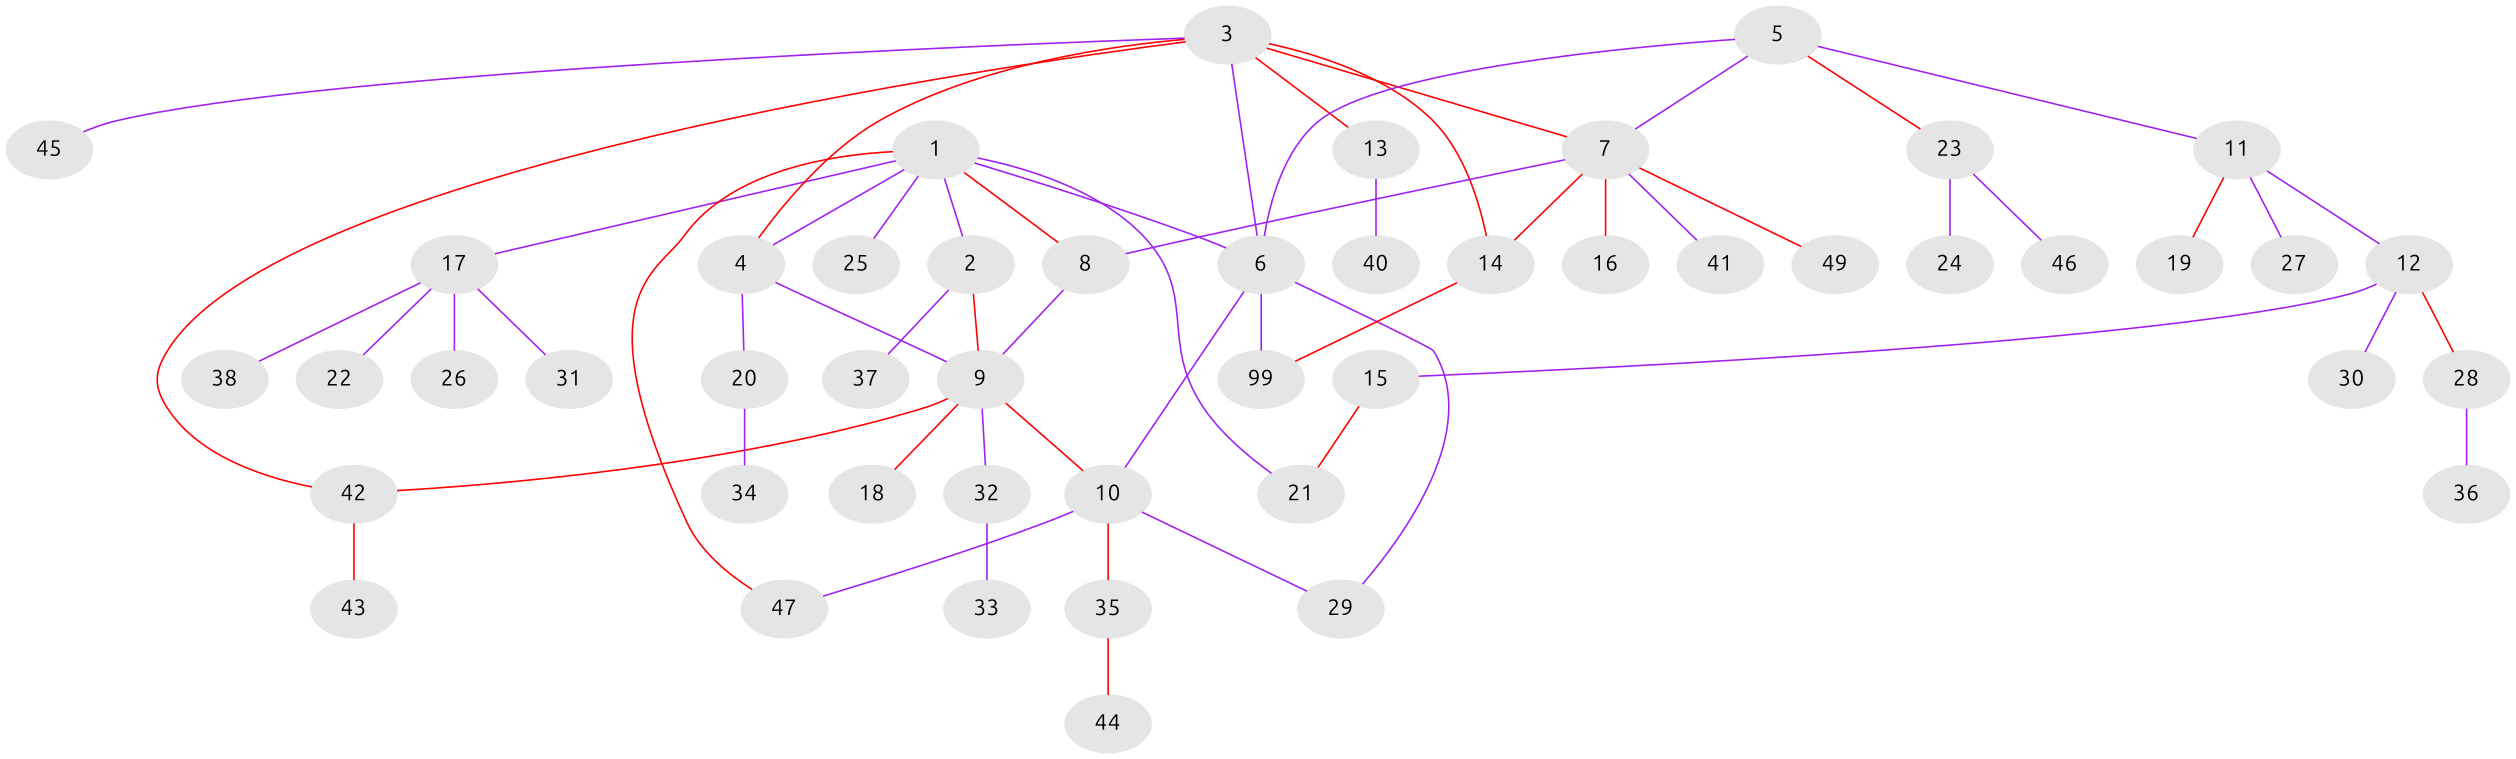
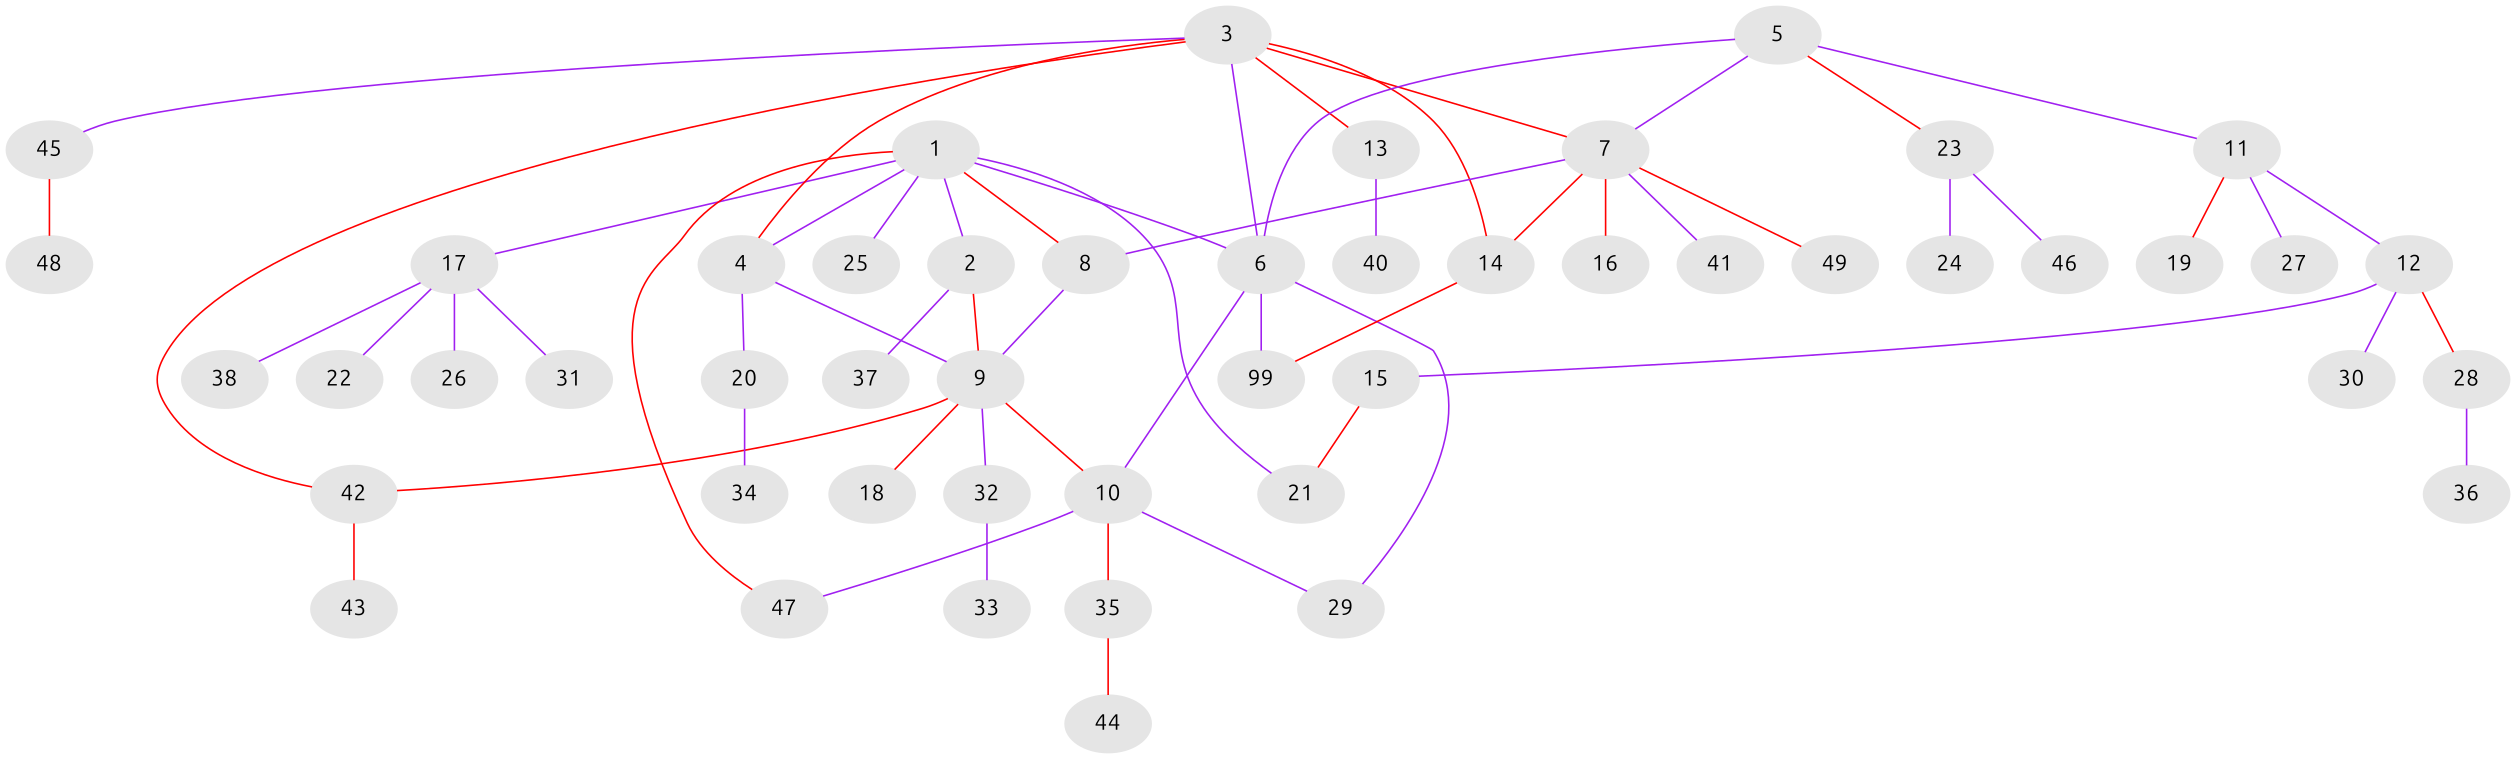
none -> (49, 265)
